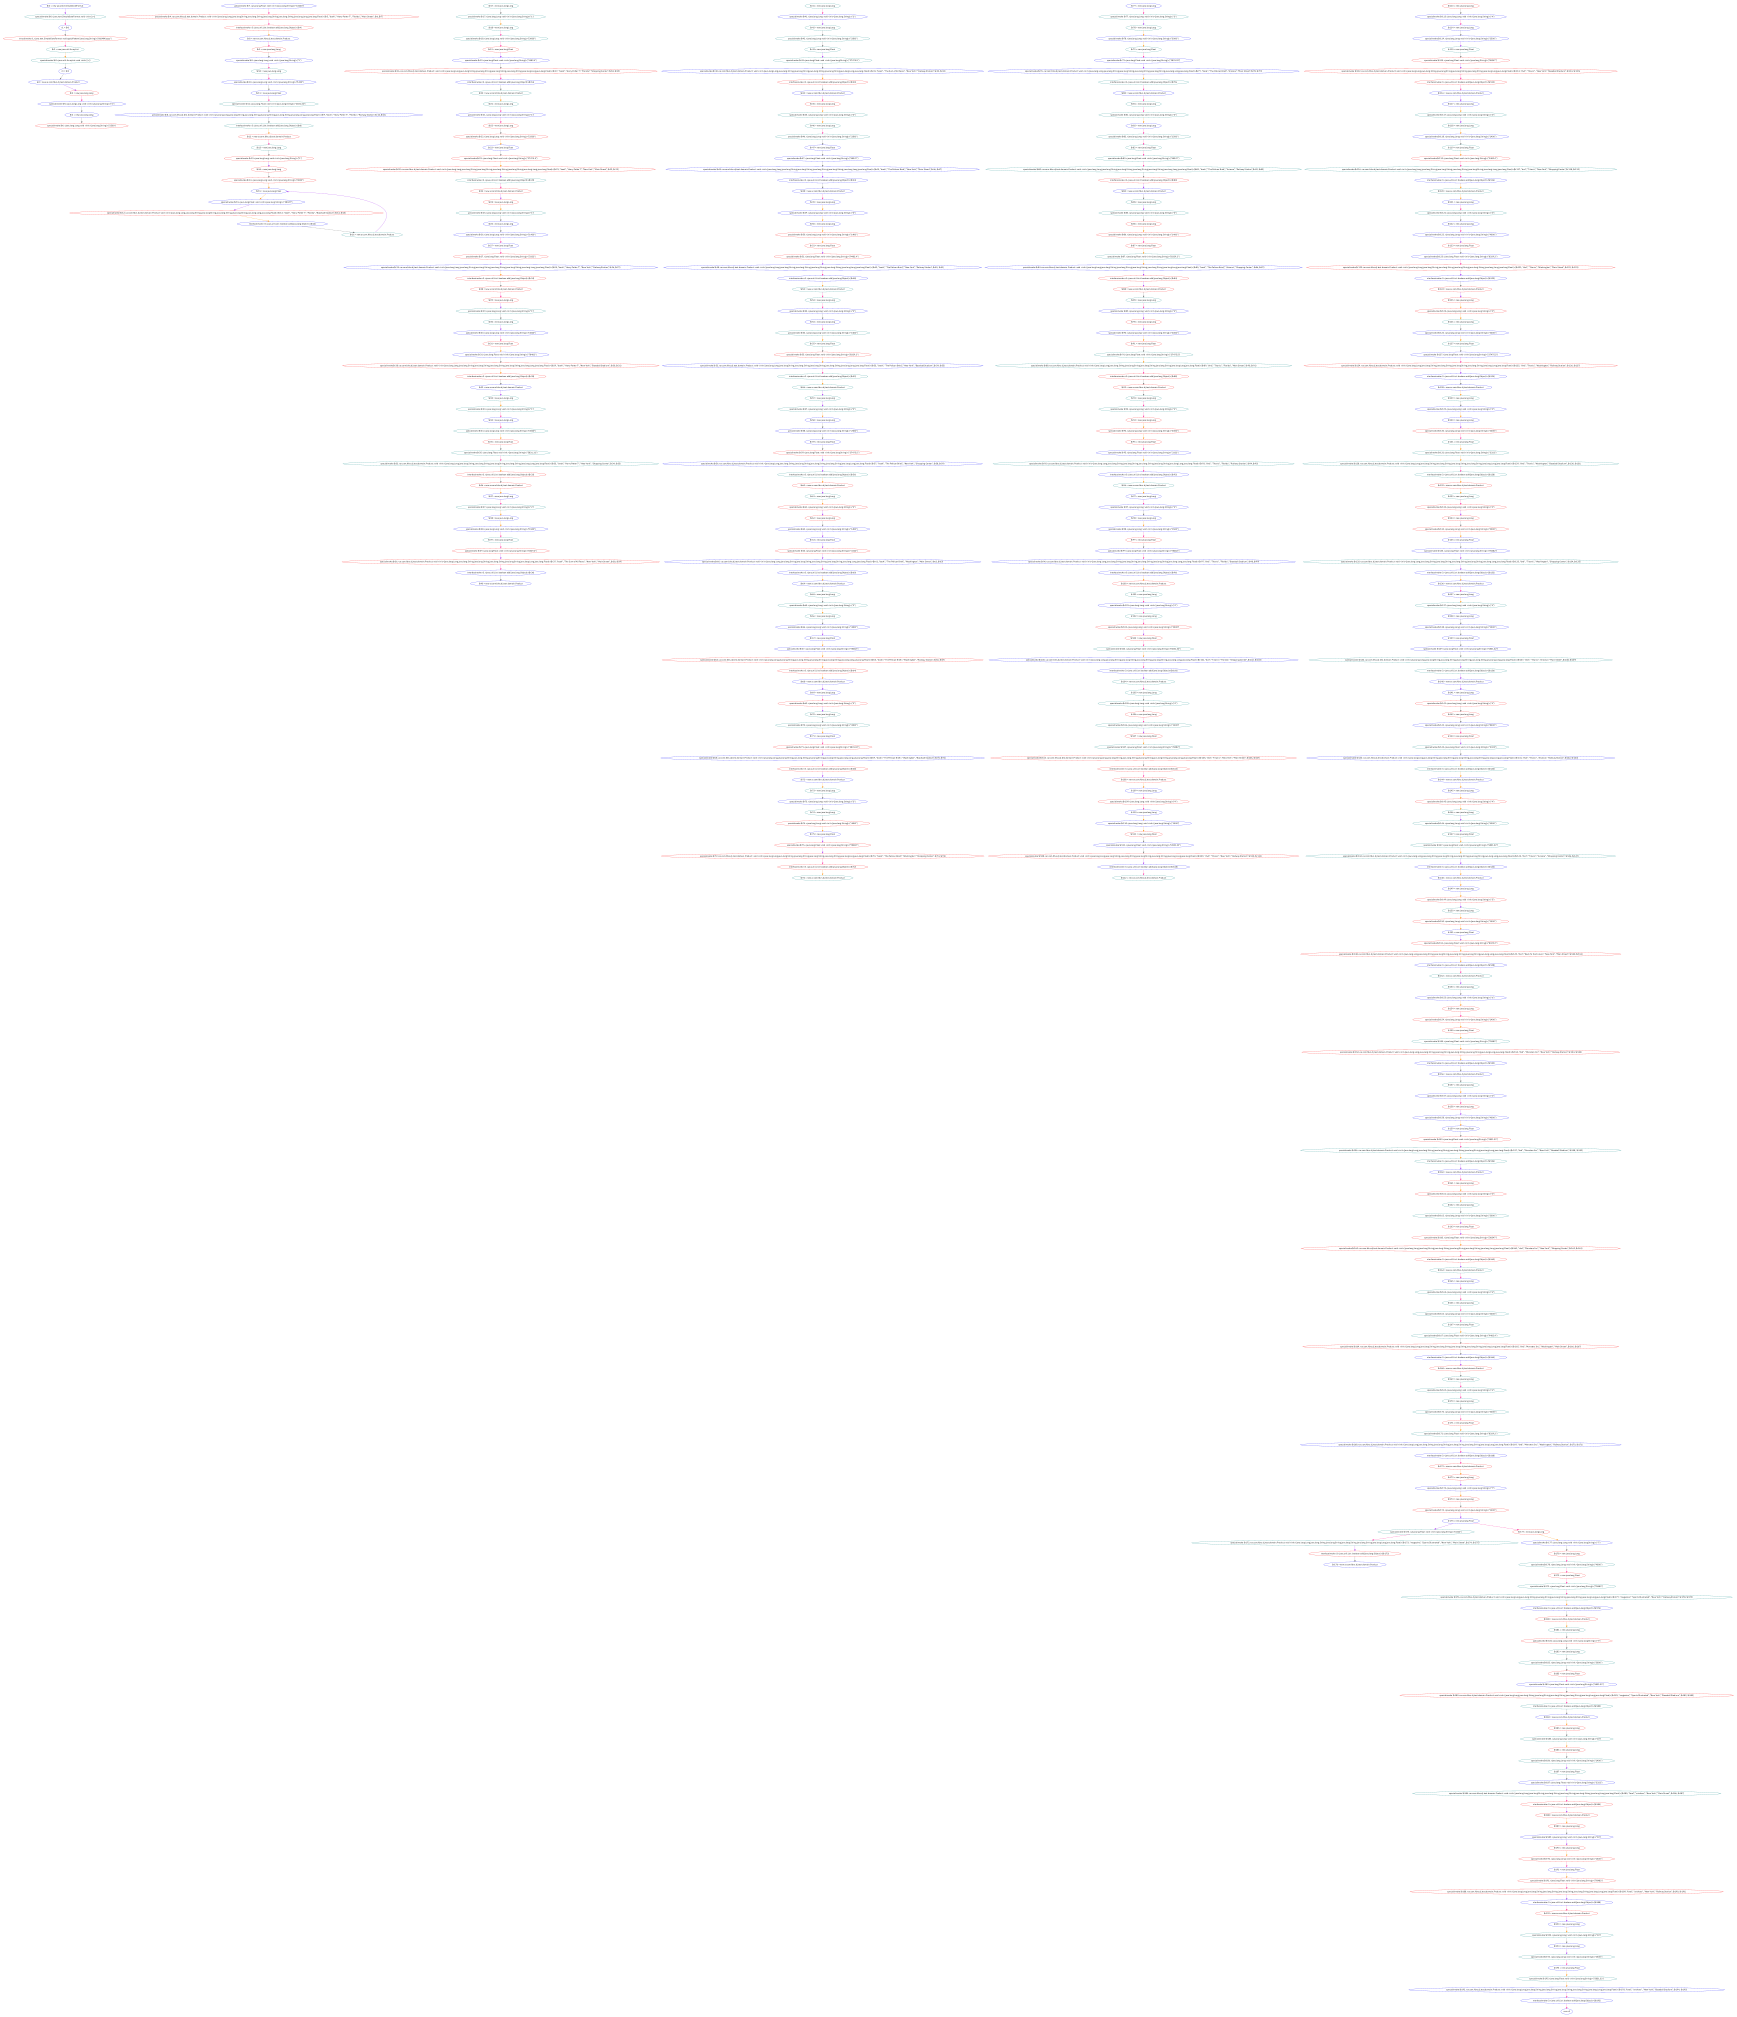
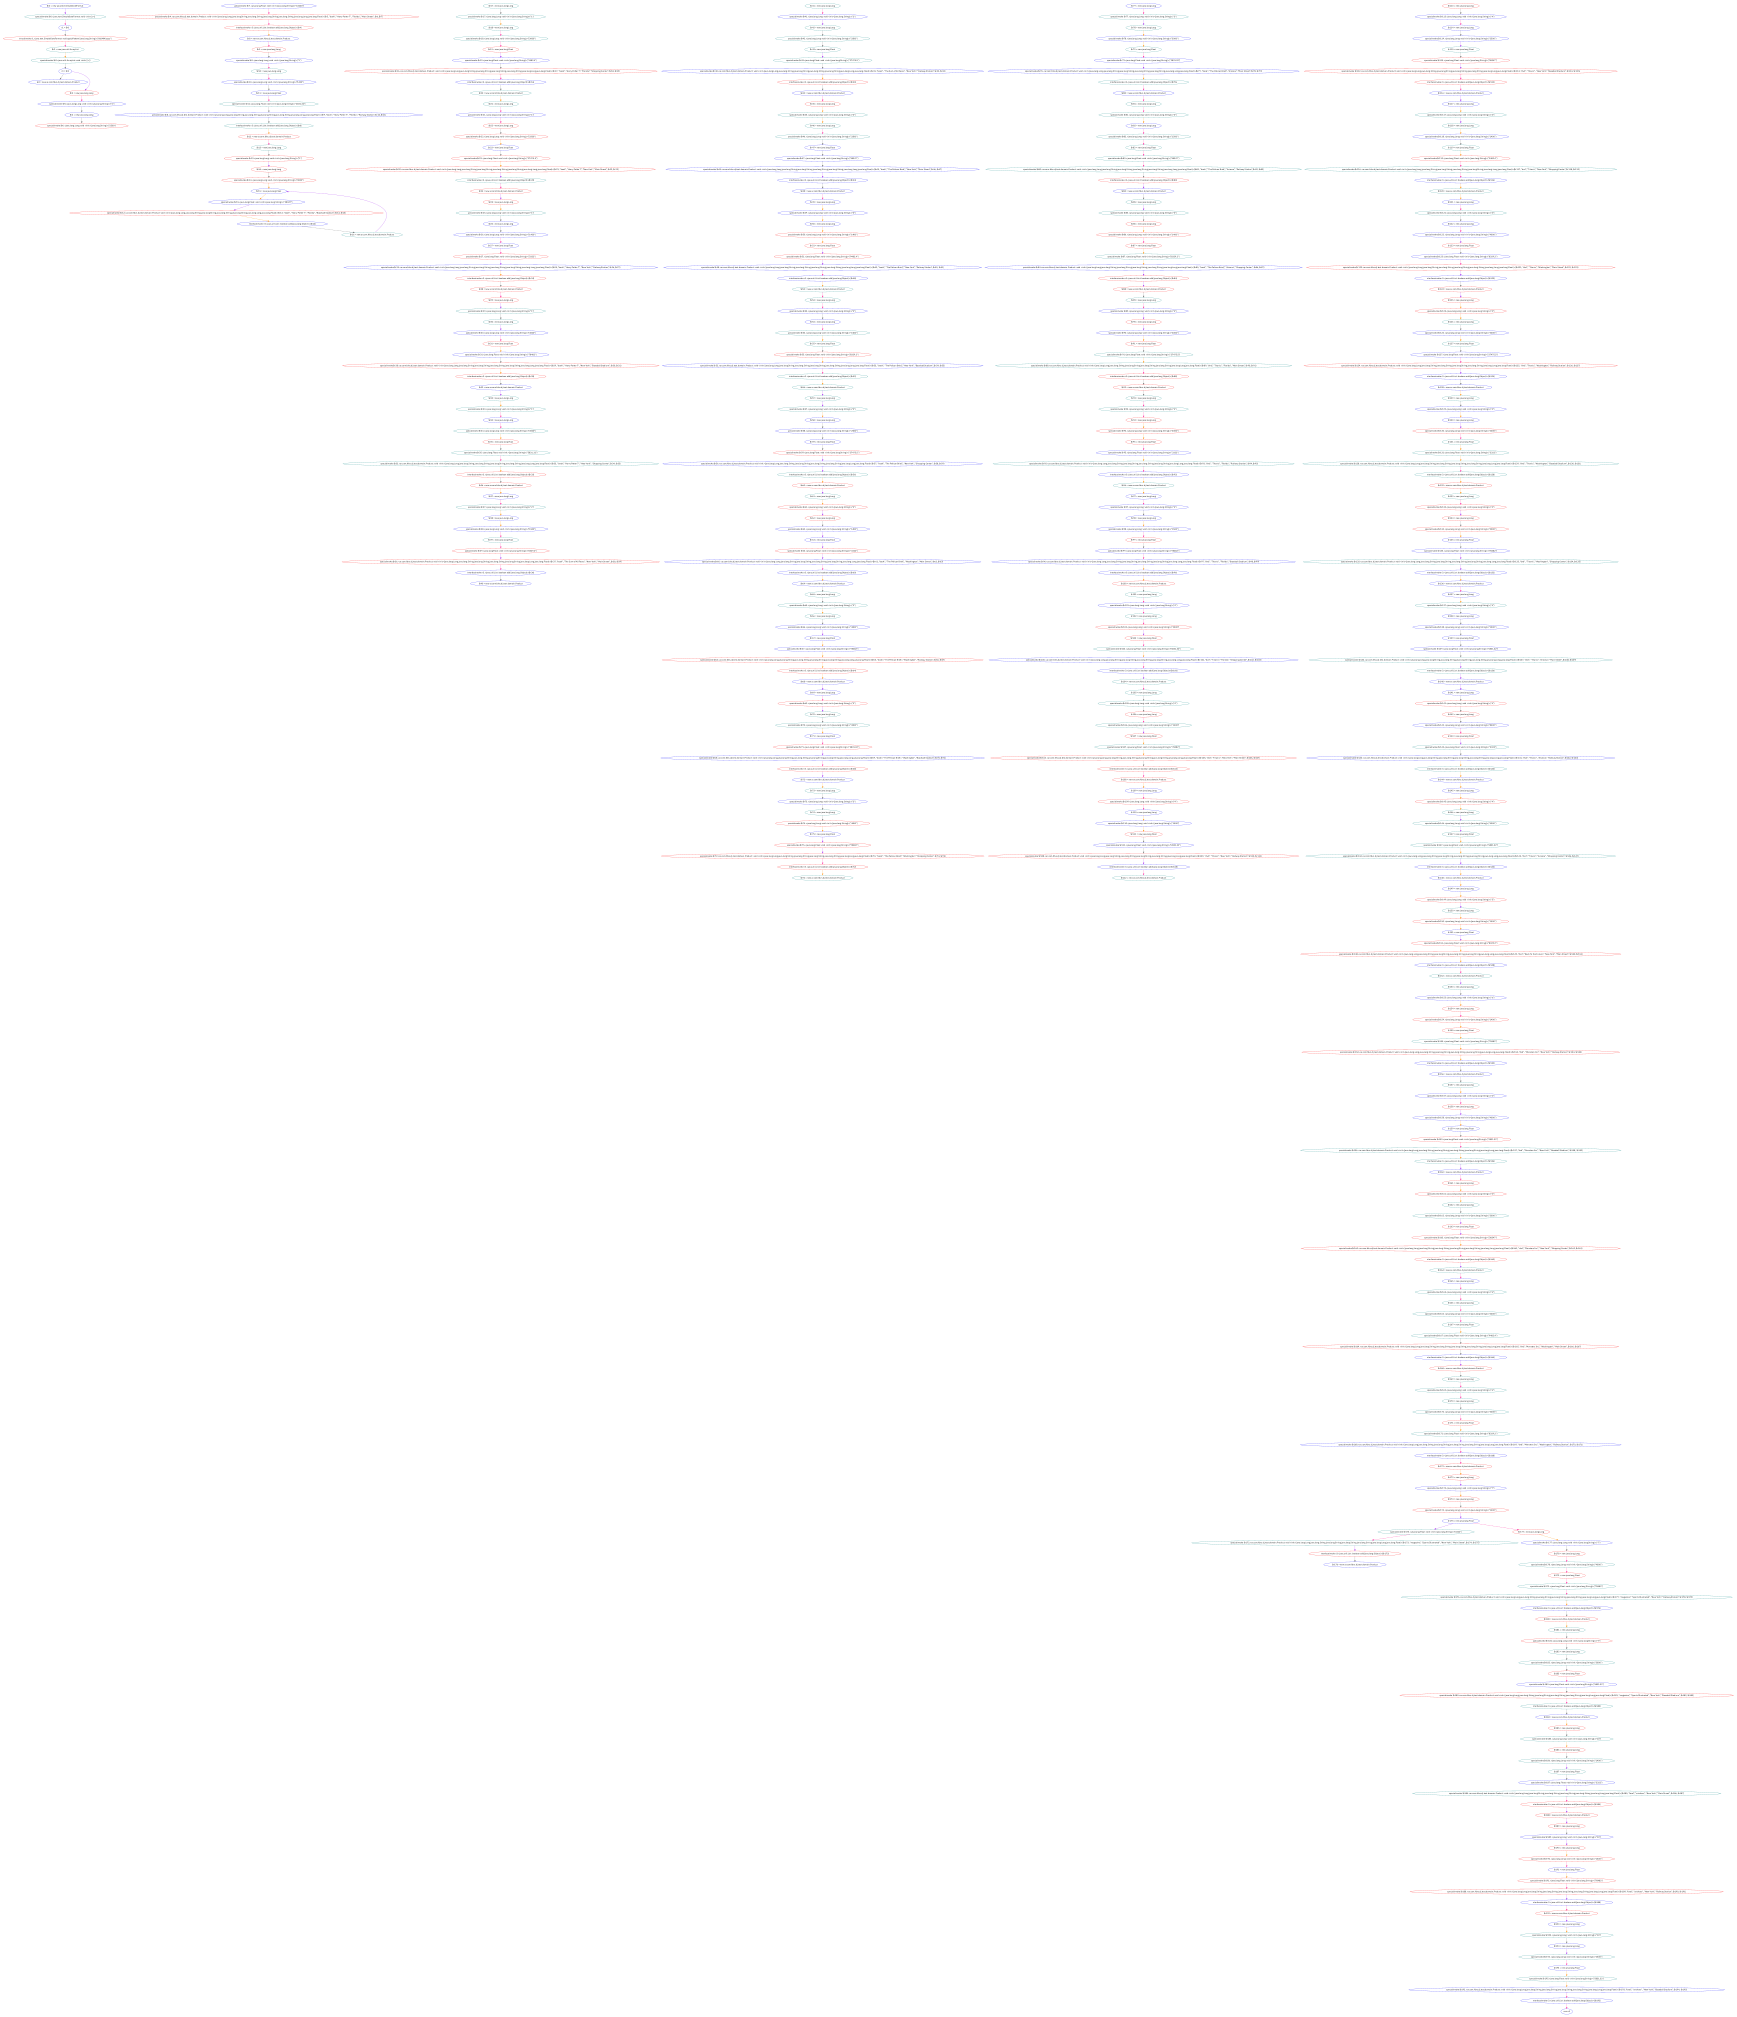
(69, 87) -> (86, 77)
(1567, 1820) -> (1567, 1820)
